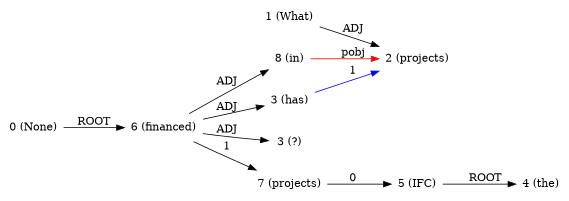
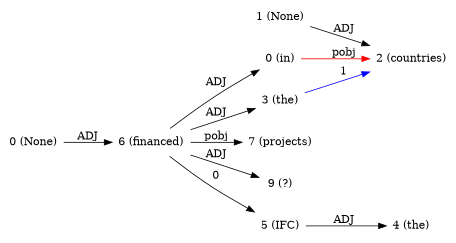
(289, 17) -> (280, 17)
(289, 59) -> (280, 59)
(417, 59) -> (411, 59)
(289, 101) -> (280, 101)
(94, 122) -> (88, 137)
(289, 142) -> (280, 184)
(227, 147) -> (216, 137)
(485, 178) -> (344, 220)
(355, 184) -> (207, 184)
